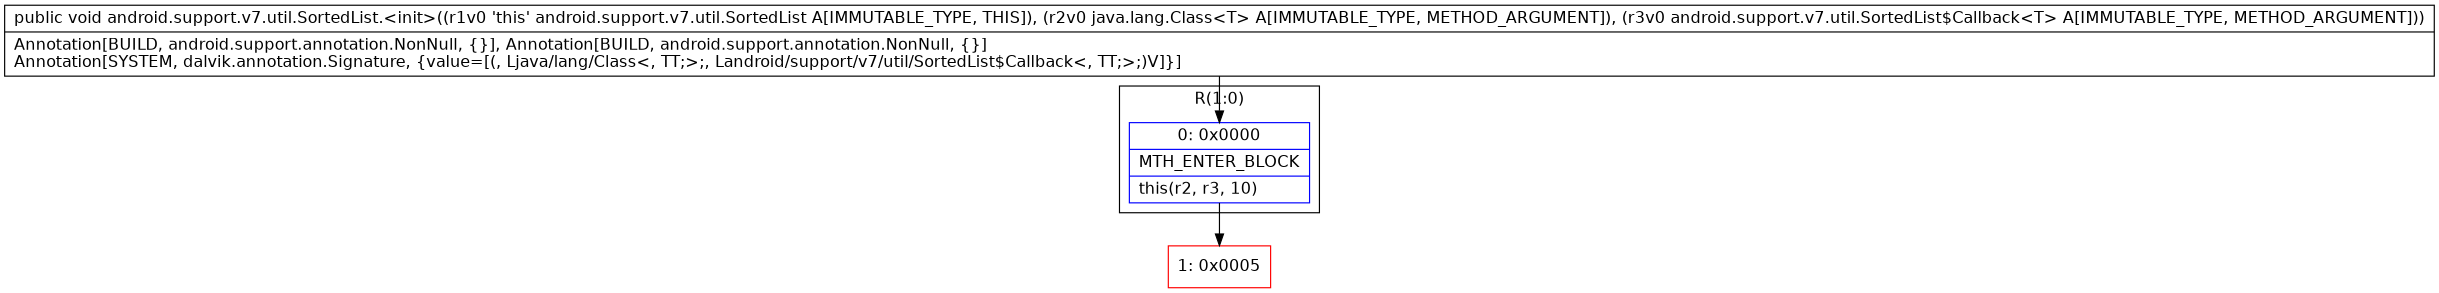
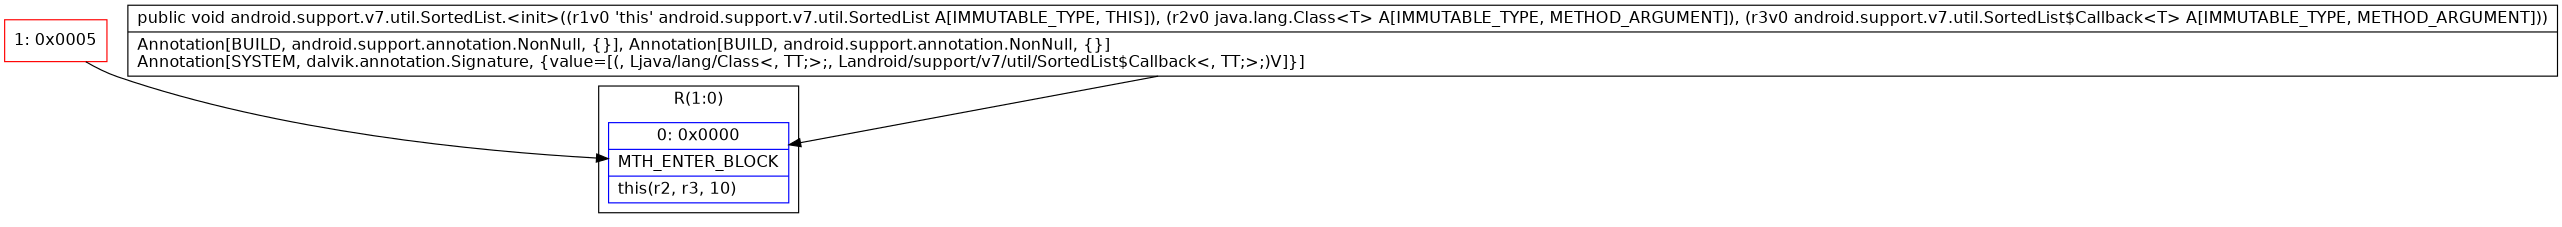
(1219, 220) -> (337, 130)
